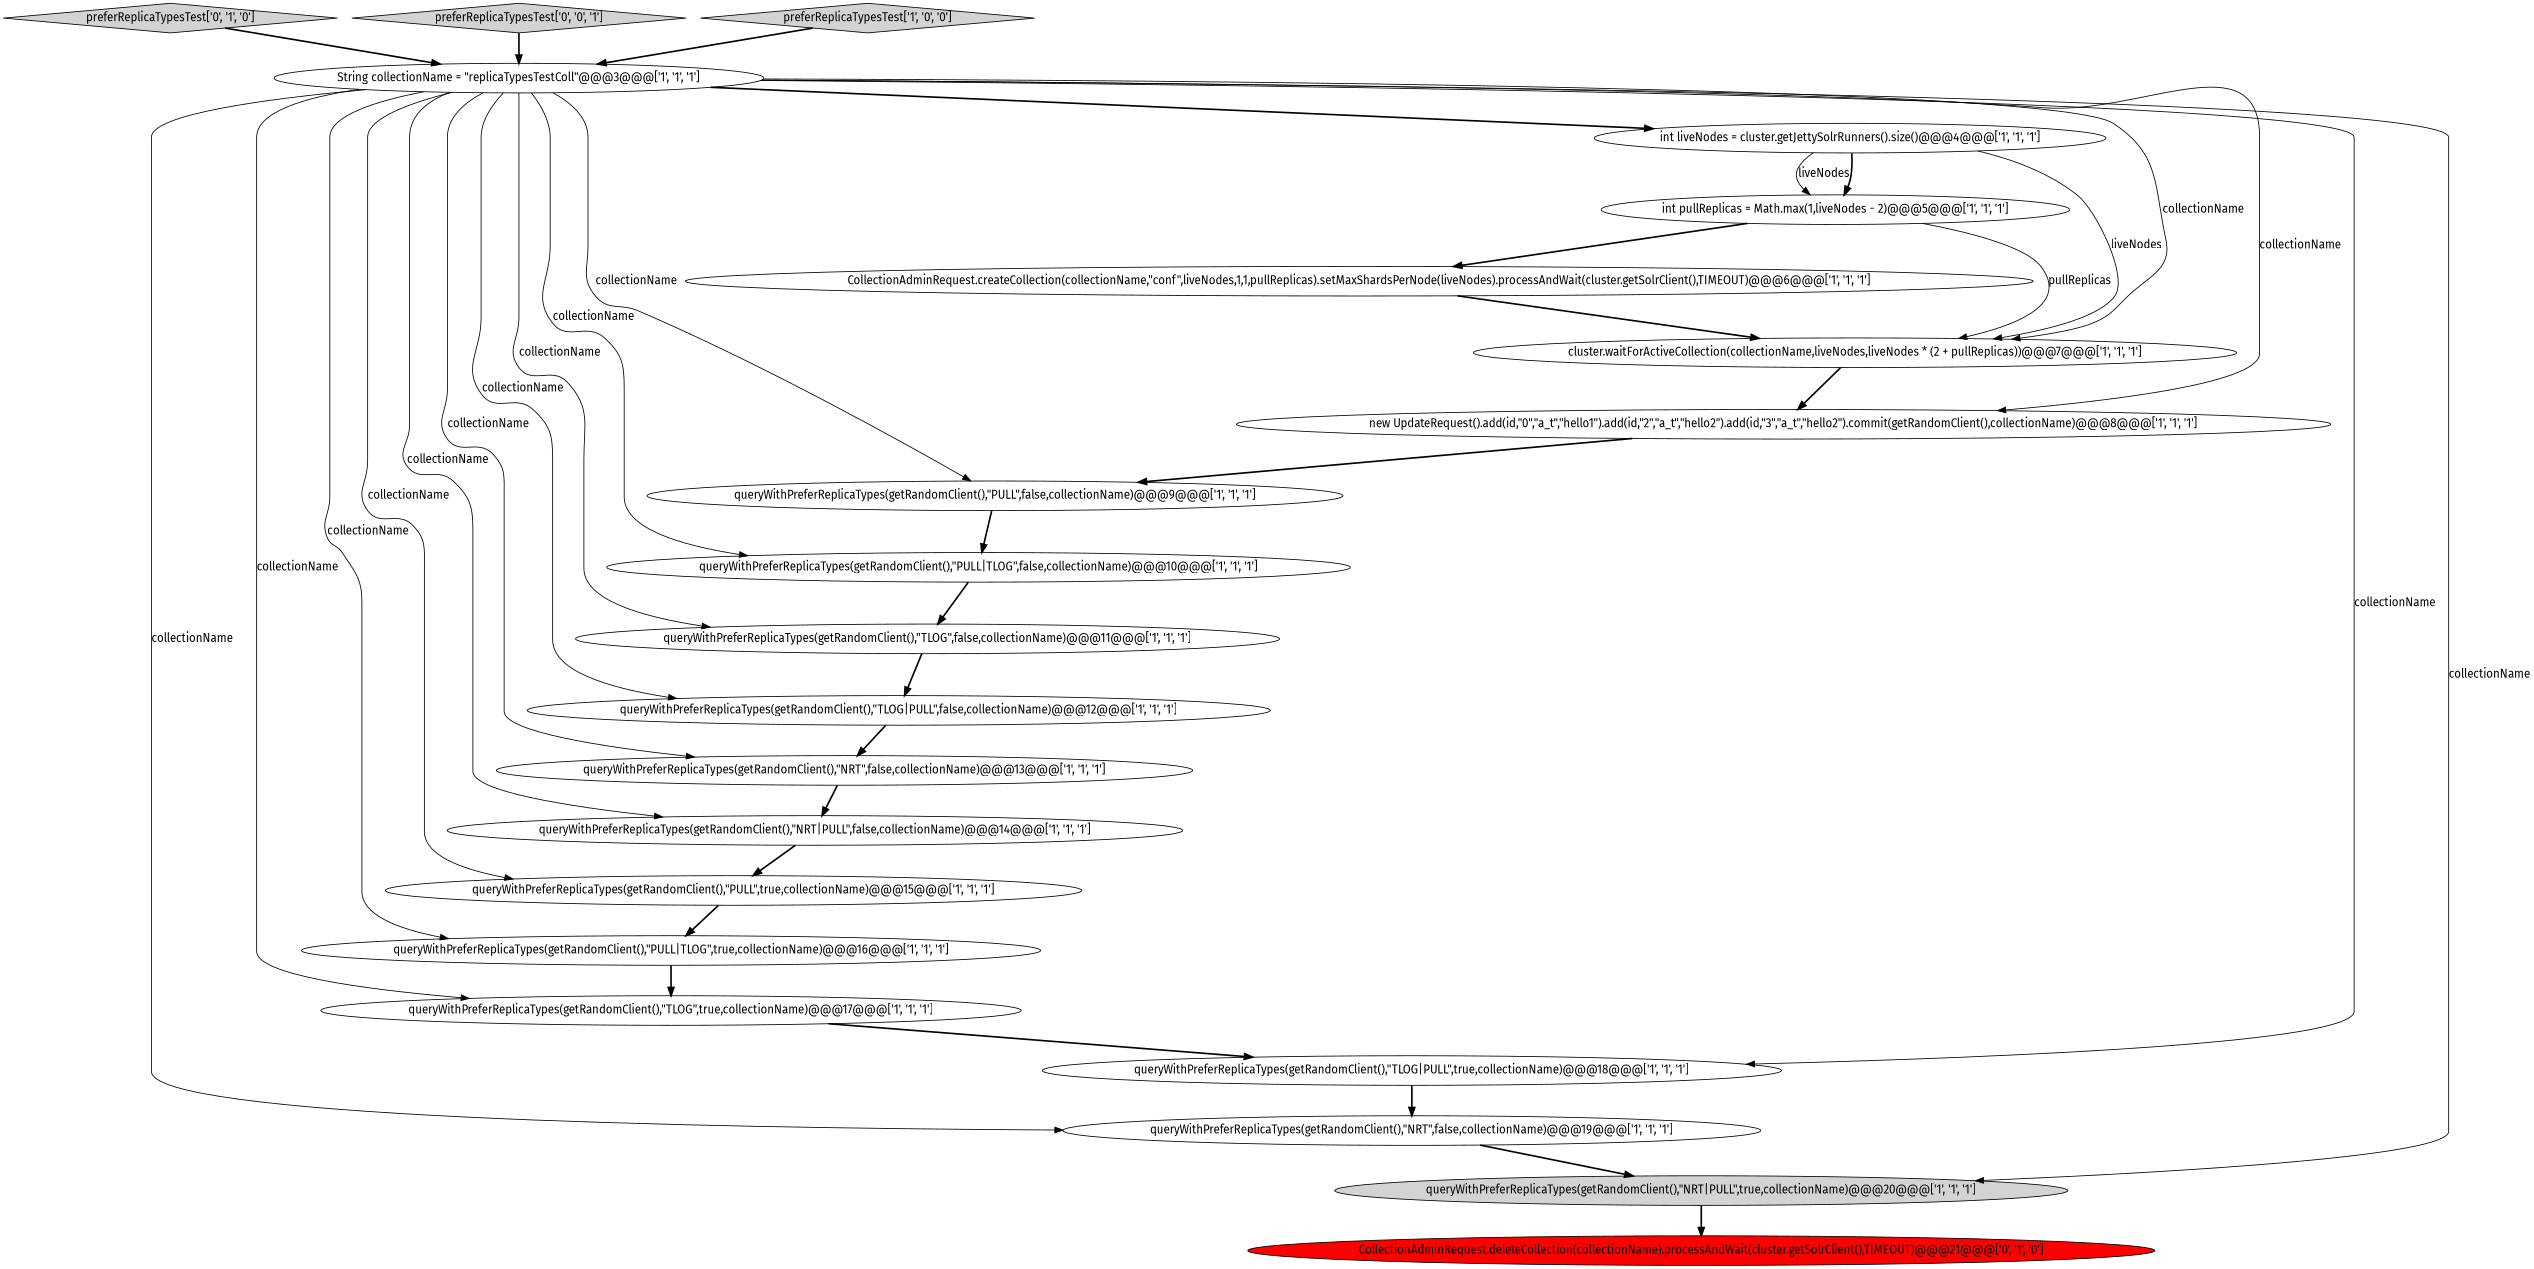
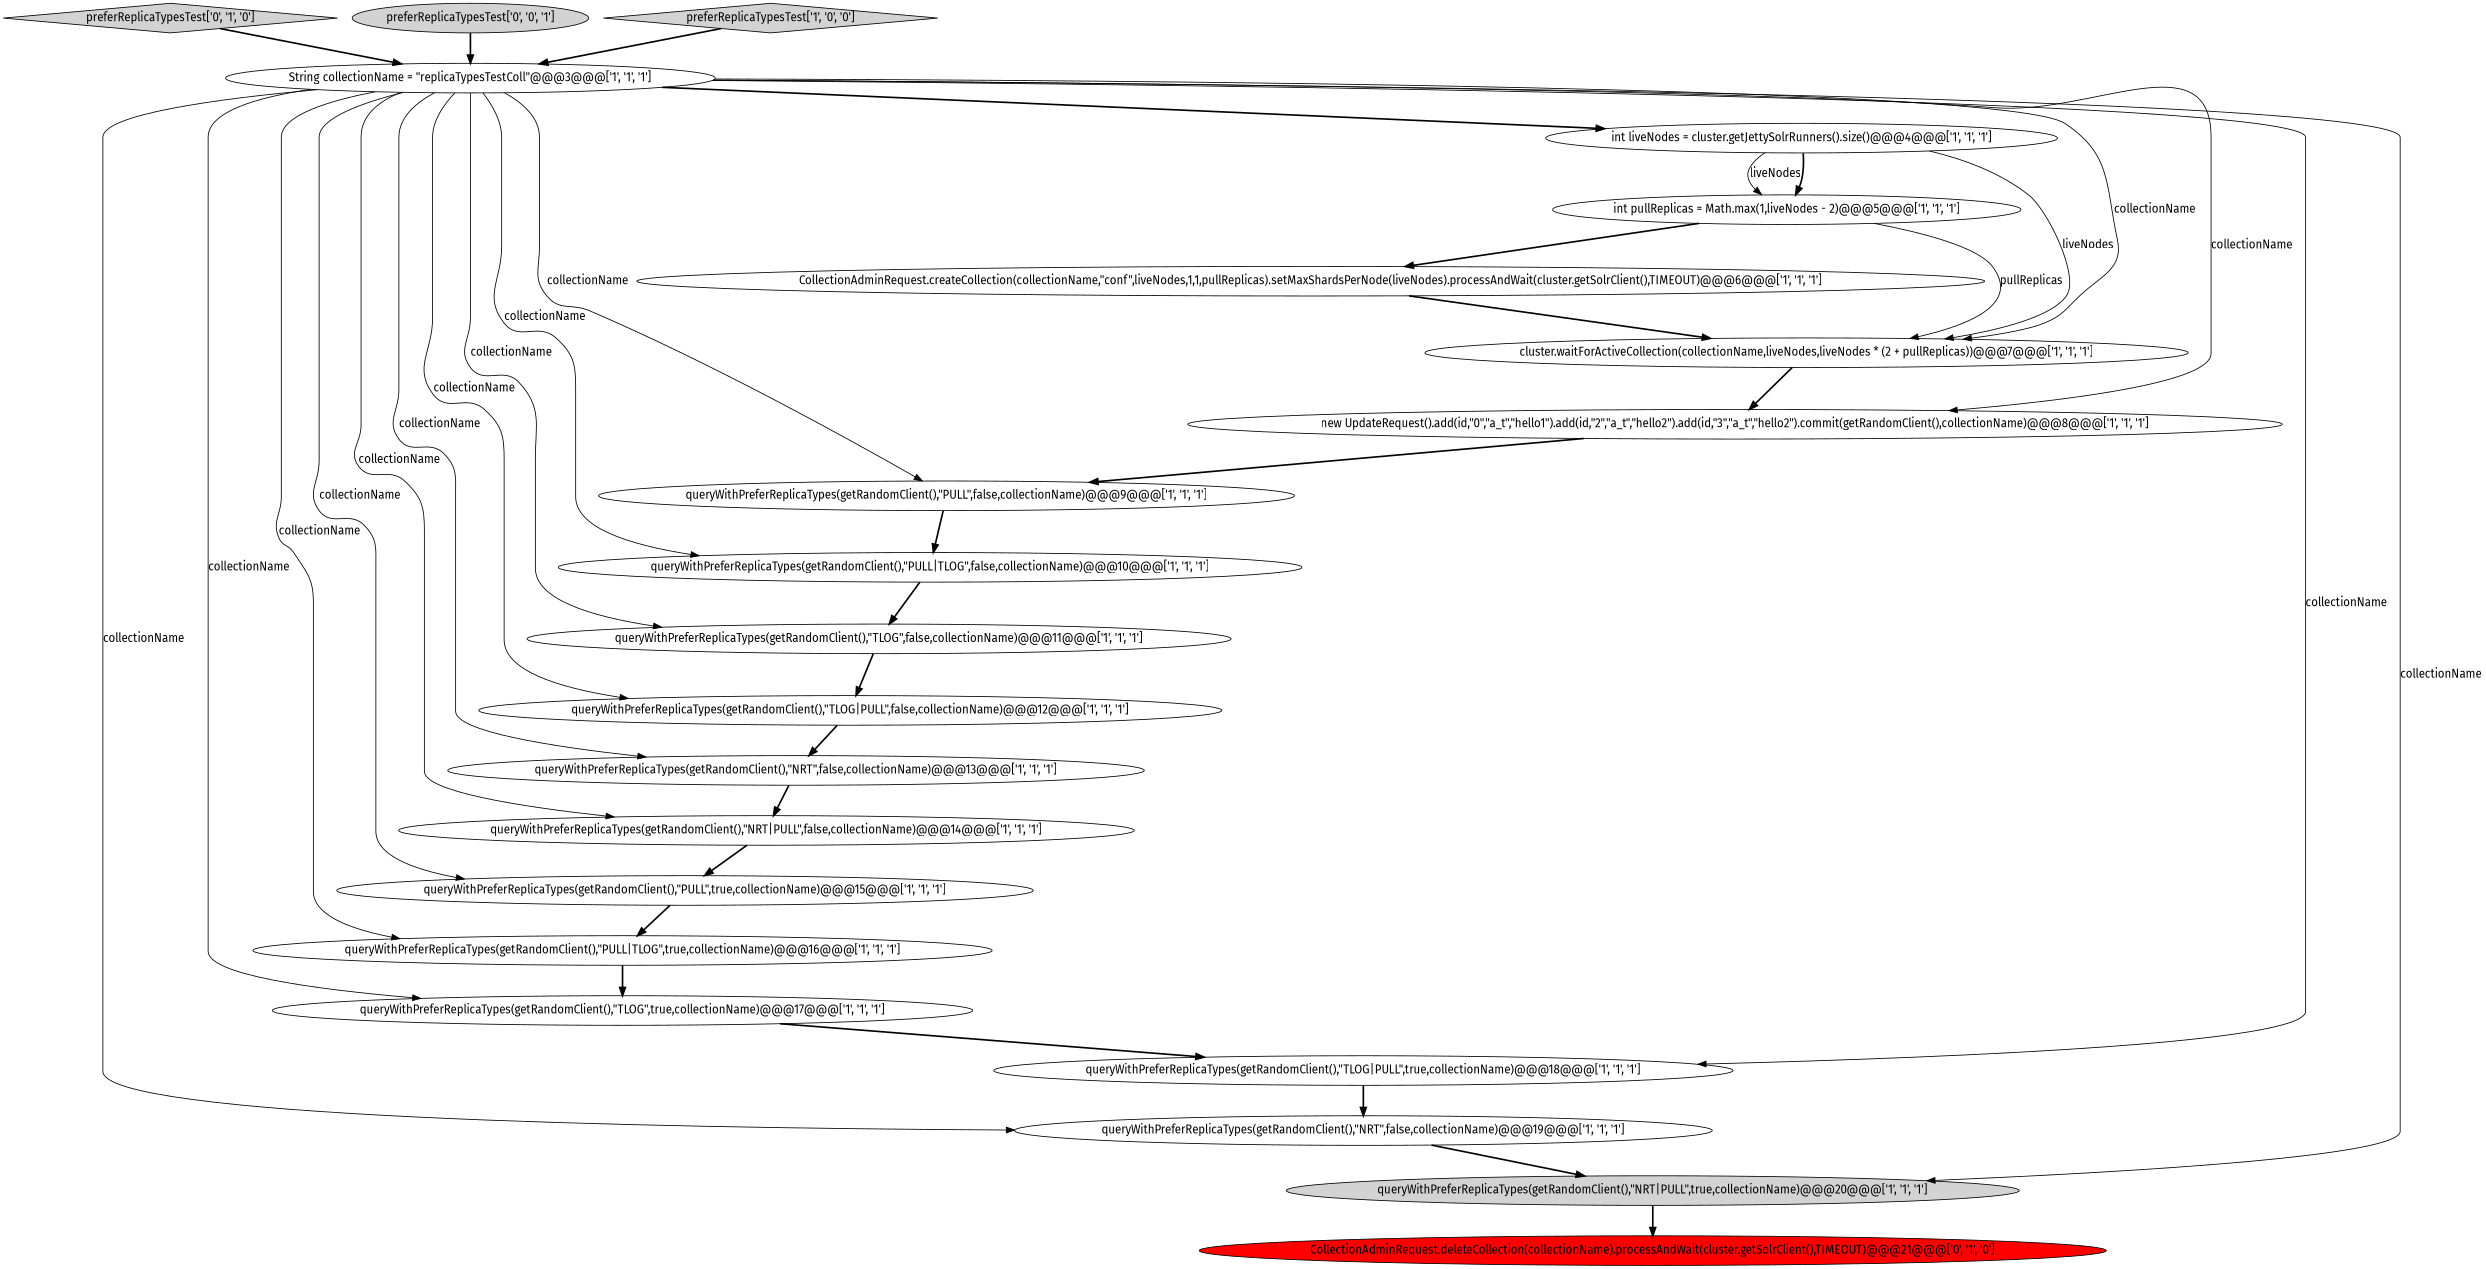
(519, 18) -> (470, 18)
